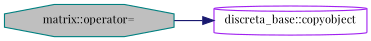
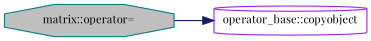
(290, 21) -> (290, 21)
